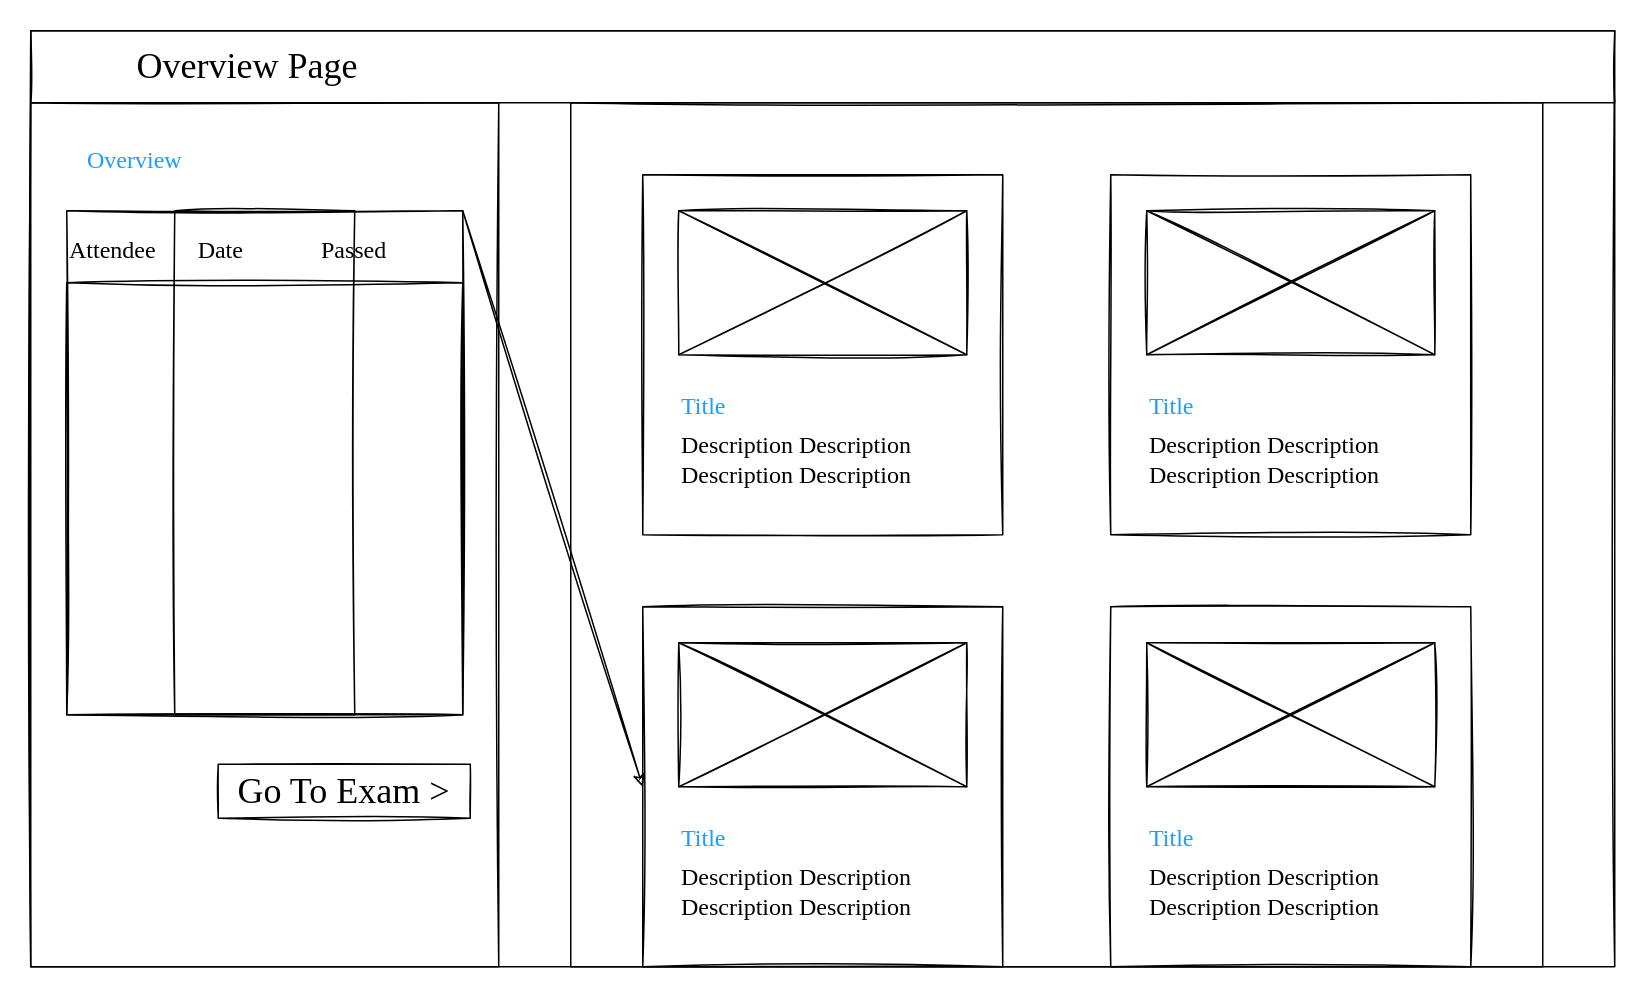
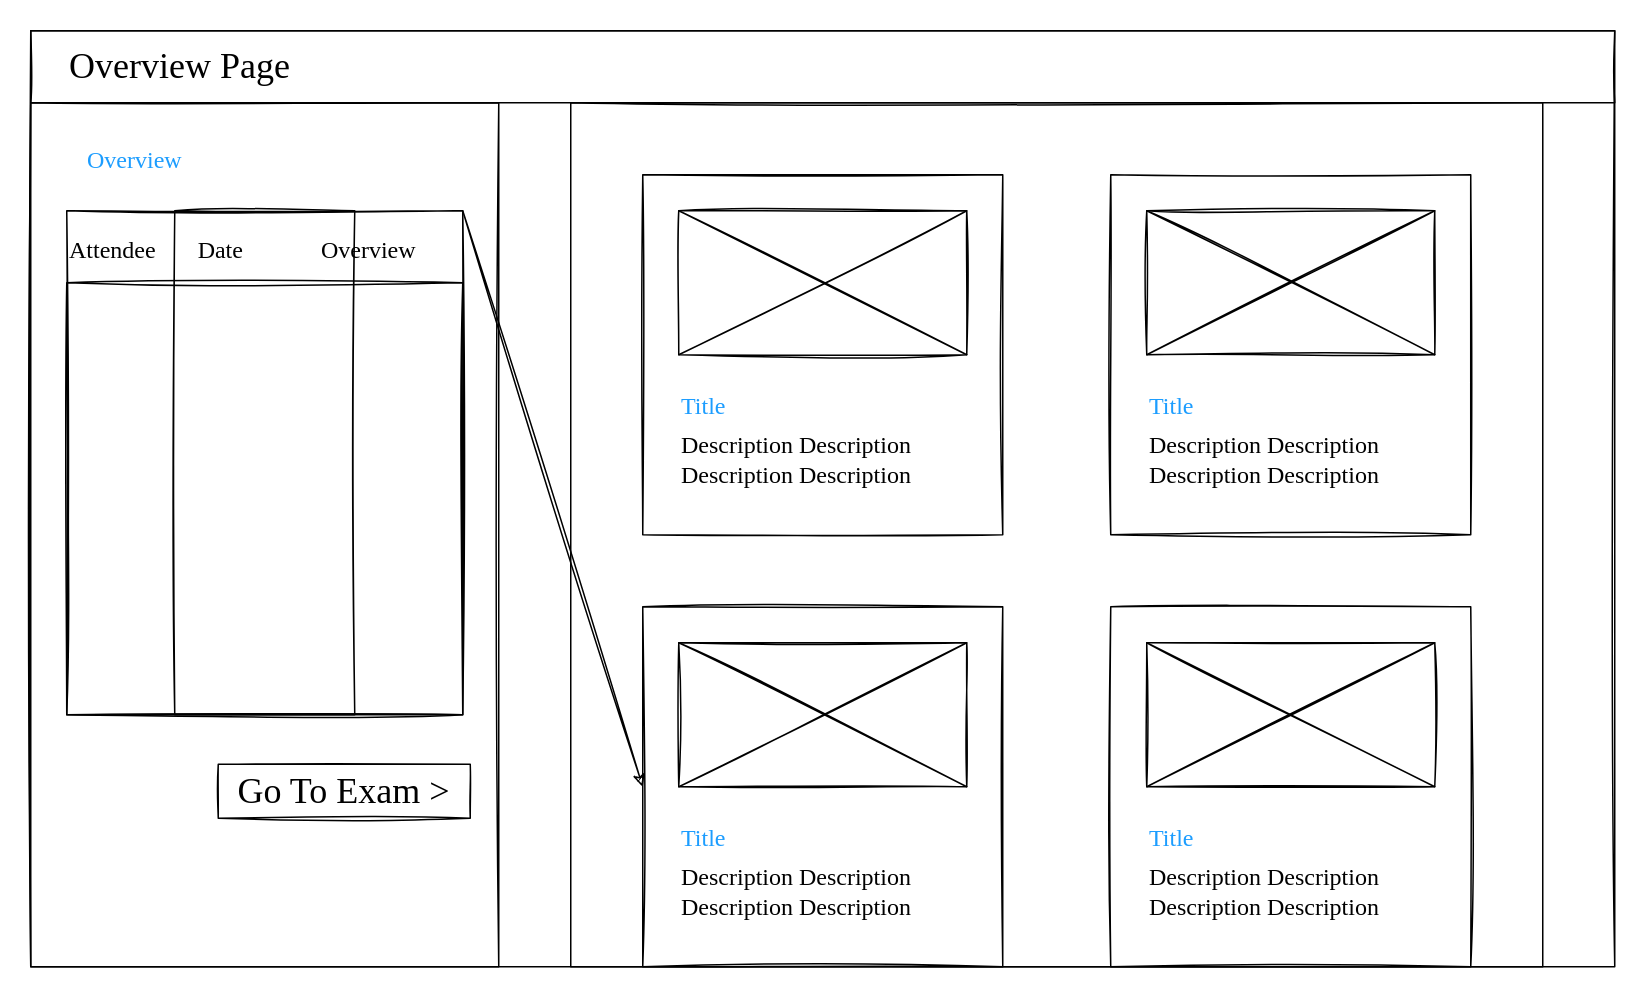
(548, 67) -> (481, 67)
(266, 250) -> (266, 250)
